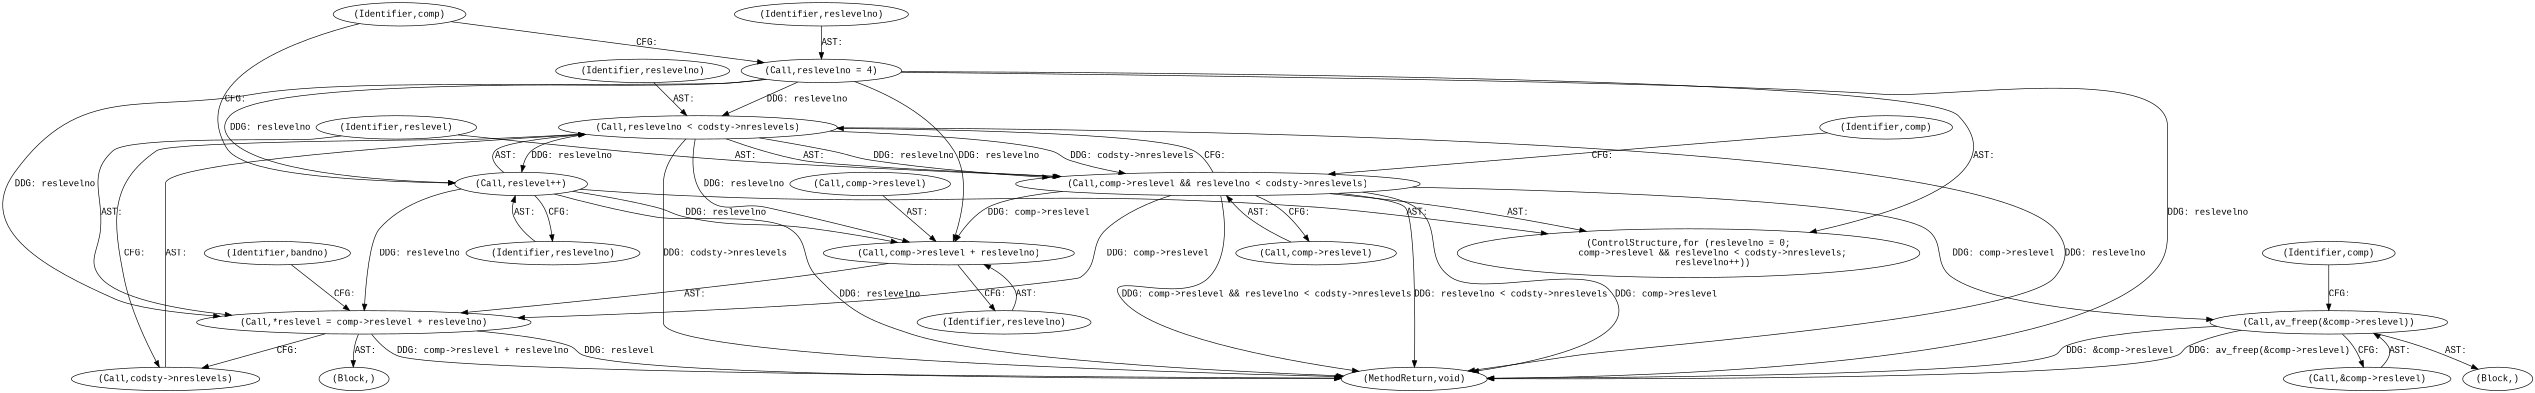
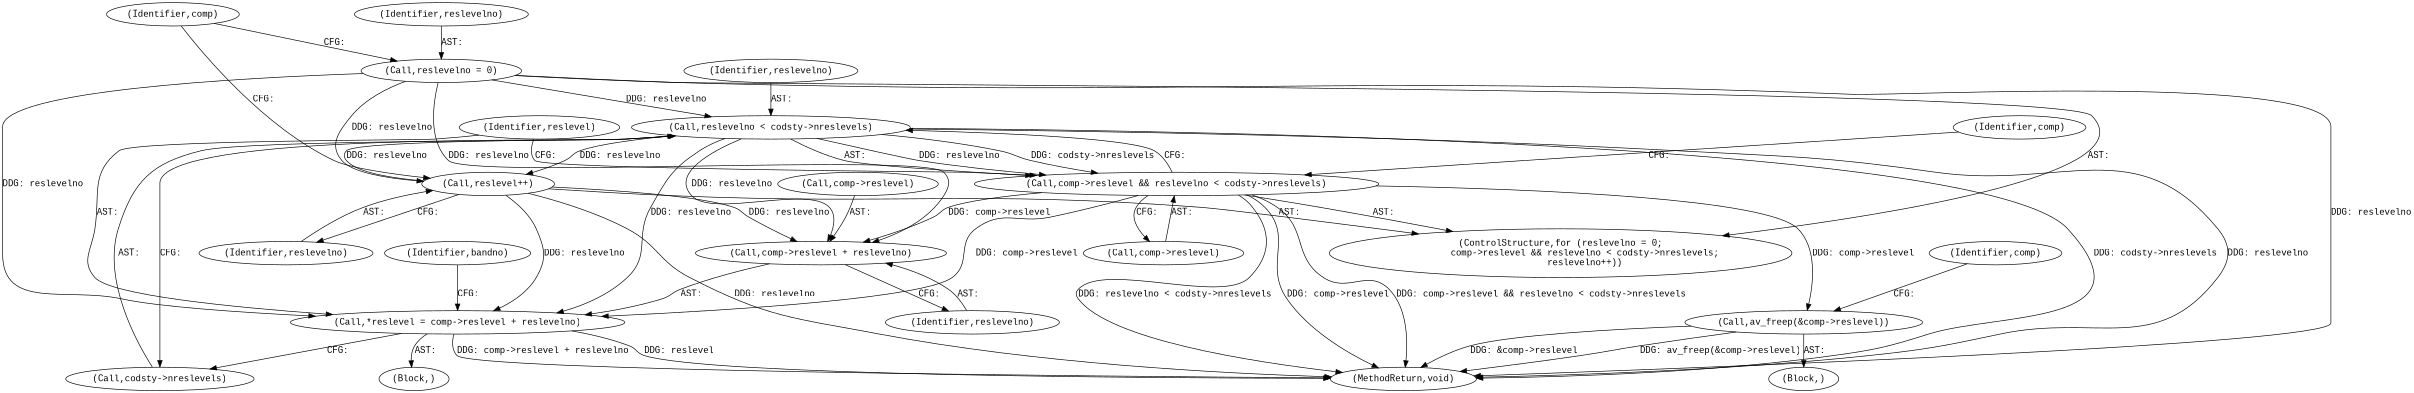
(821, 71) -> (441, 71)
(509, 156) -> (387, 156)
(749, 156) -> (549, 156)
none -> (643, 228)
(2367, 379) -> none
